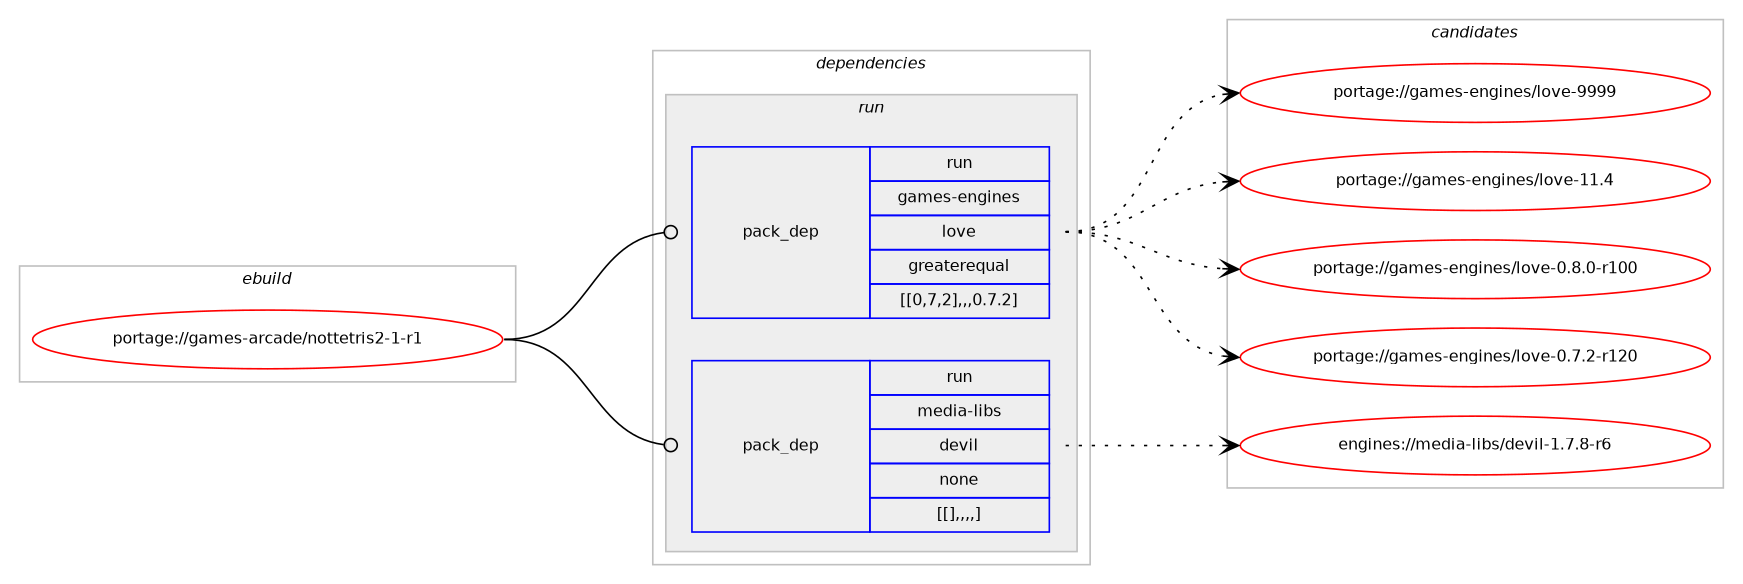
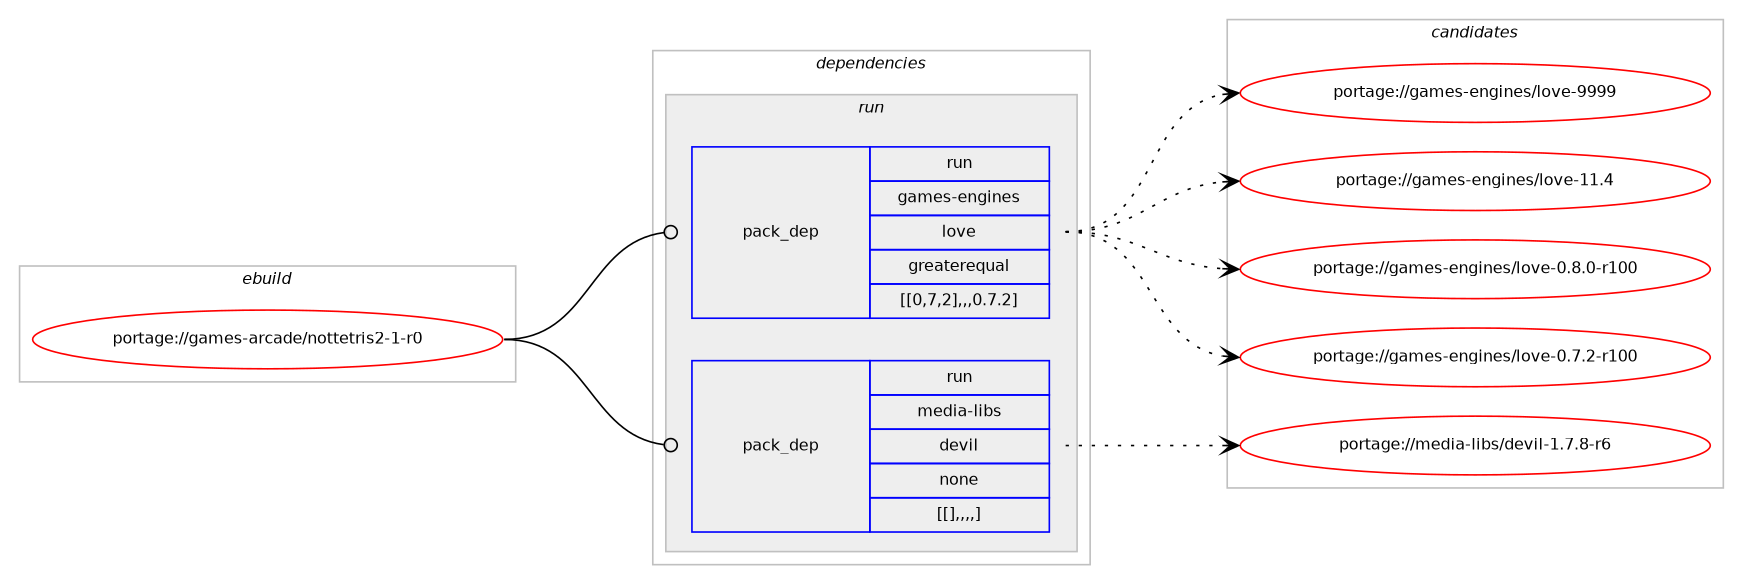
(268, 339) -> (268, 339)
(1475, 357) -> (1475, 357)
(1475, 446) -> (1475, 446)
